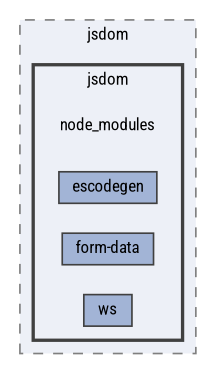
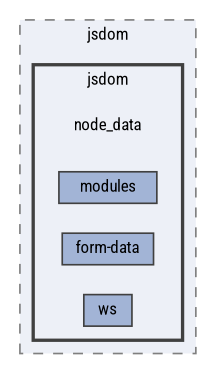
(108, 126) -> (108, 126)
(108, 188) -> (108, 188)
